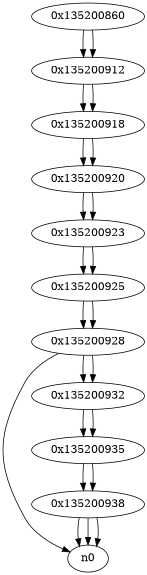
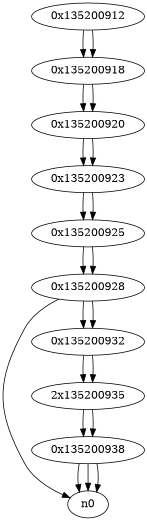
(88, 17) -> none
(88, 450) -> (88, 396)
